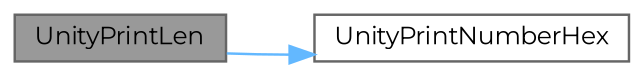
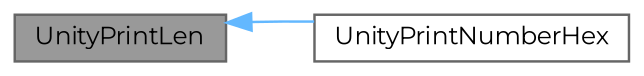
(258, 54) -> (283, 22)
